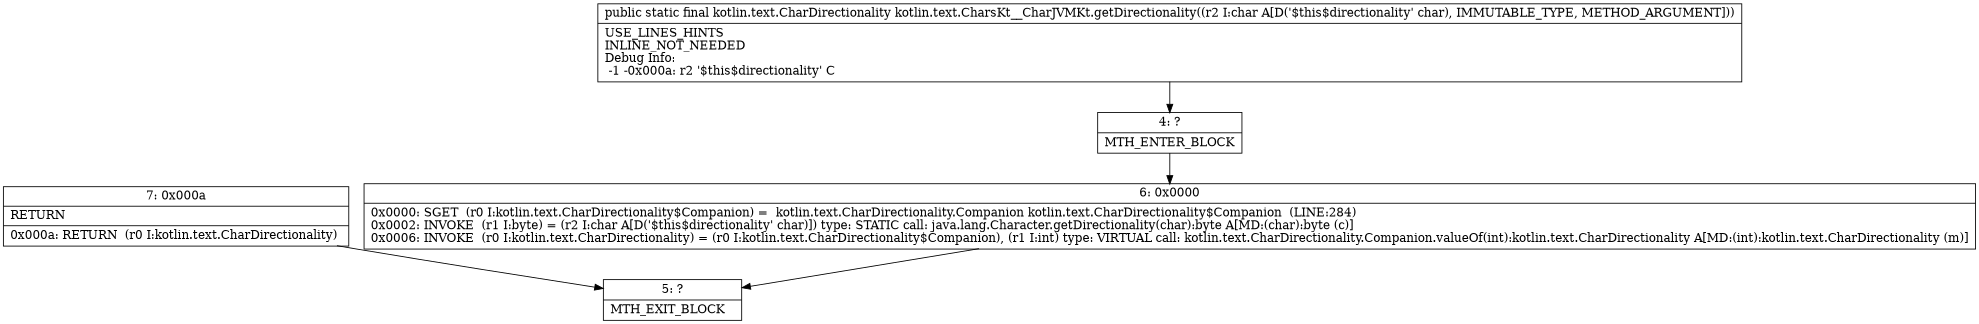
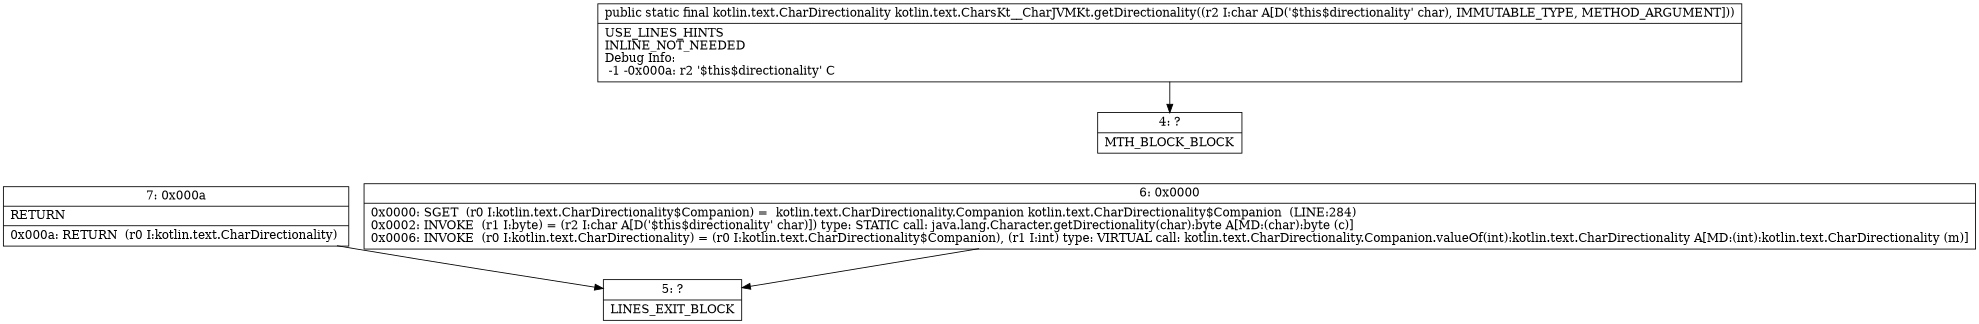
(1170, 143) -> (1169, 143)
(1170, 164) -> none
(668, 310) -> (673, 310)
